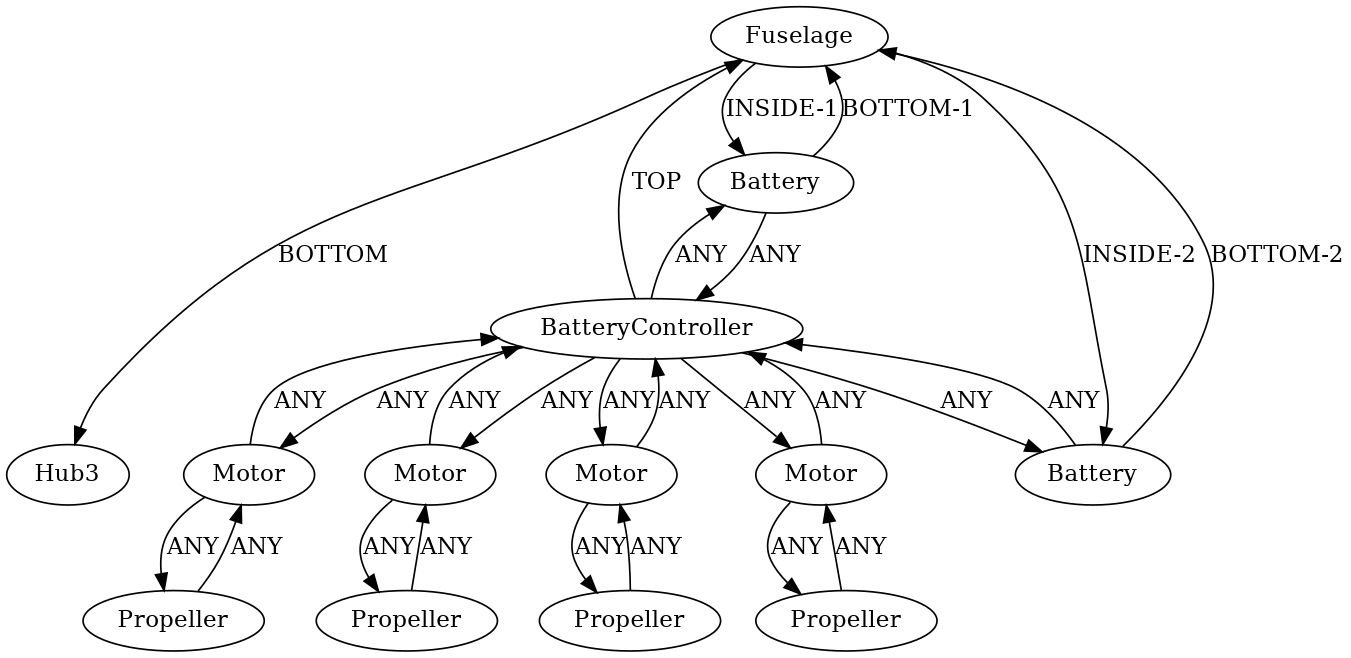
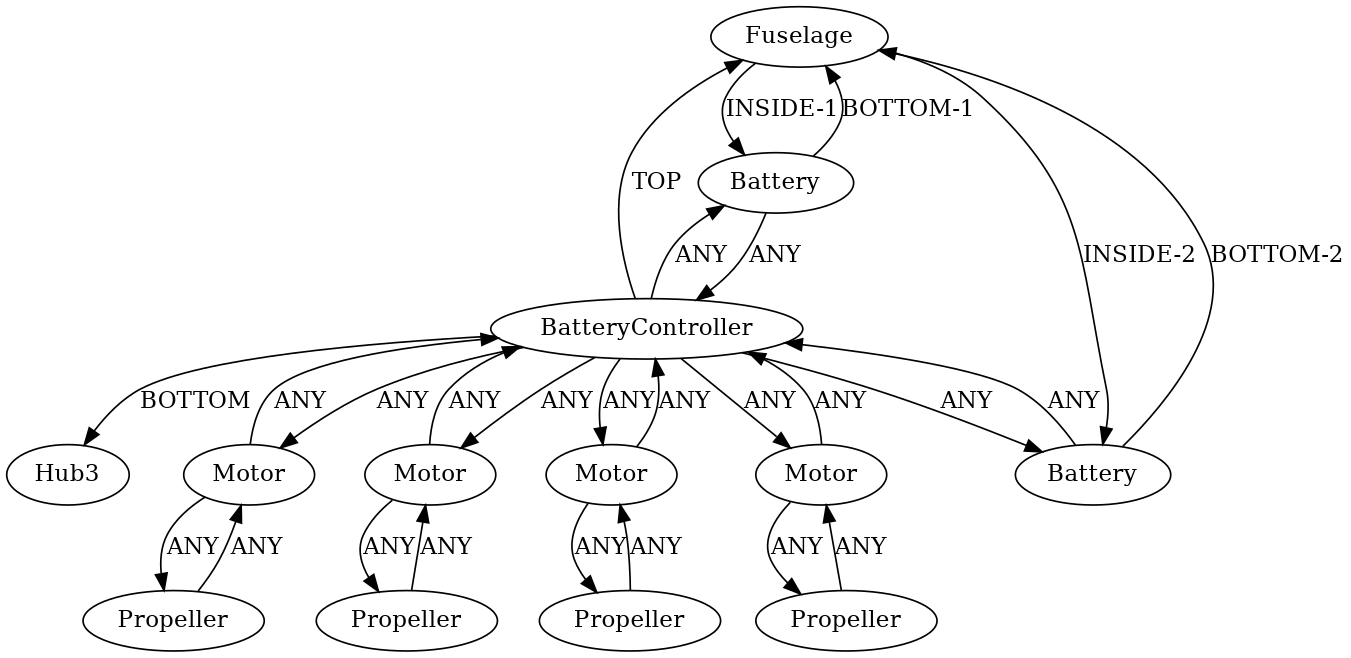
(381, 199) -> (285, 354)
